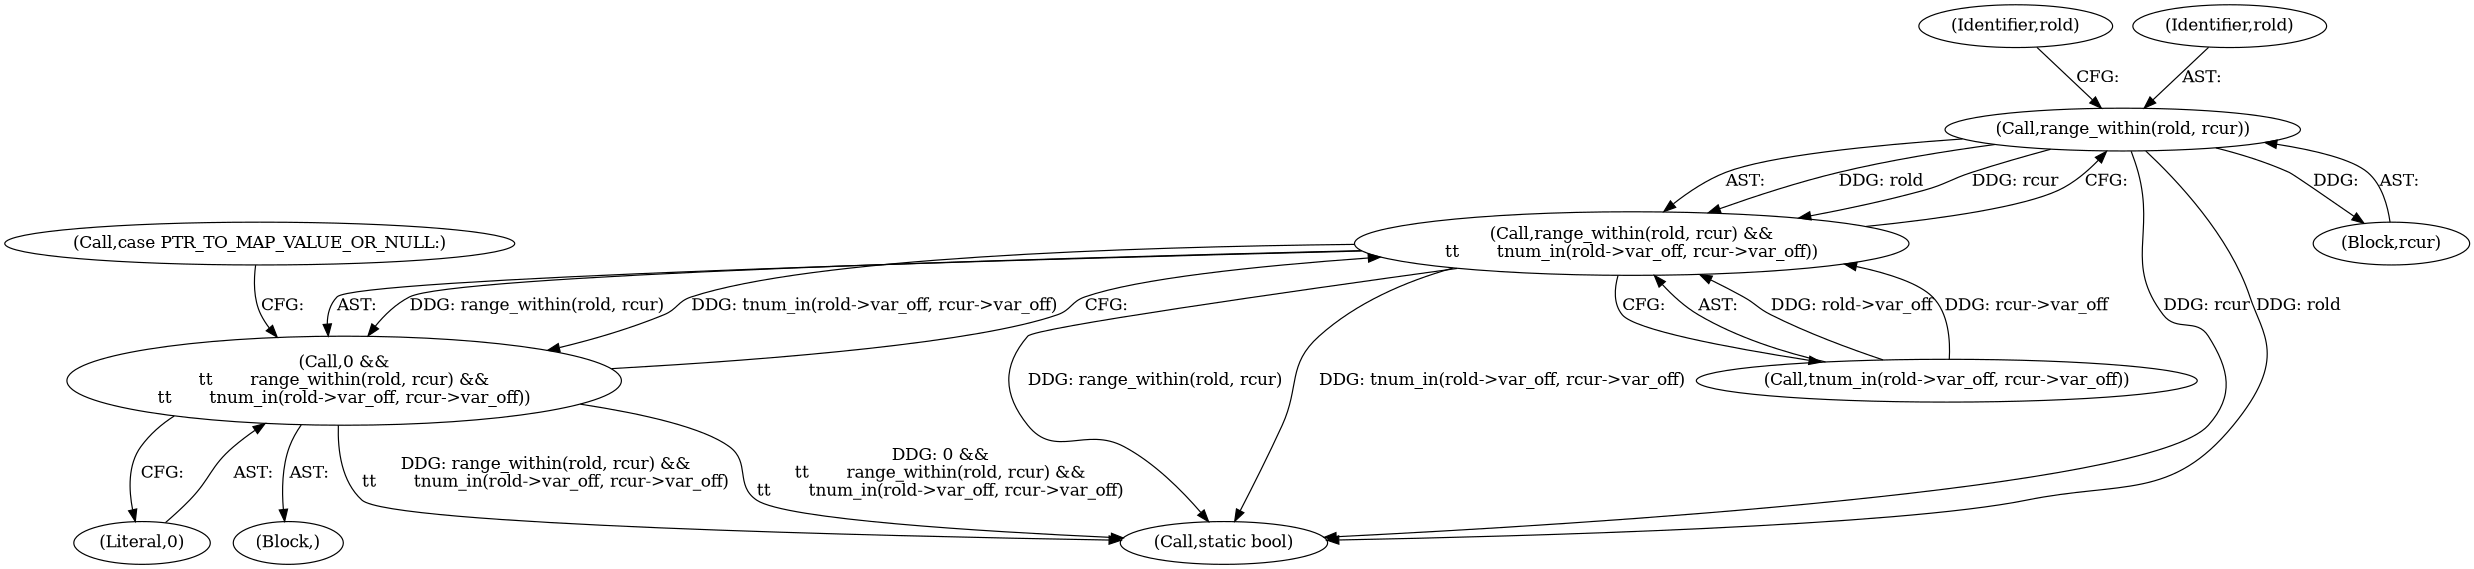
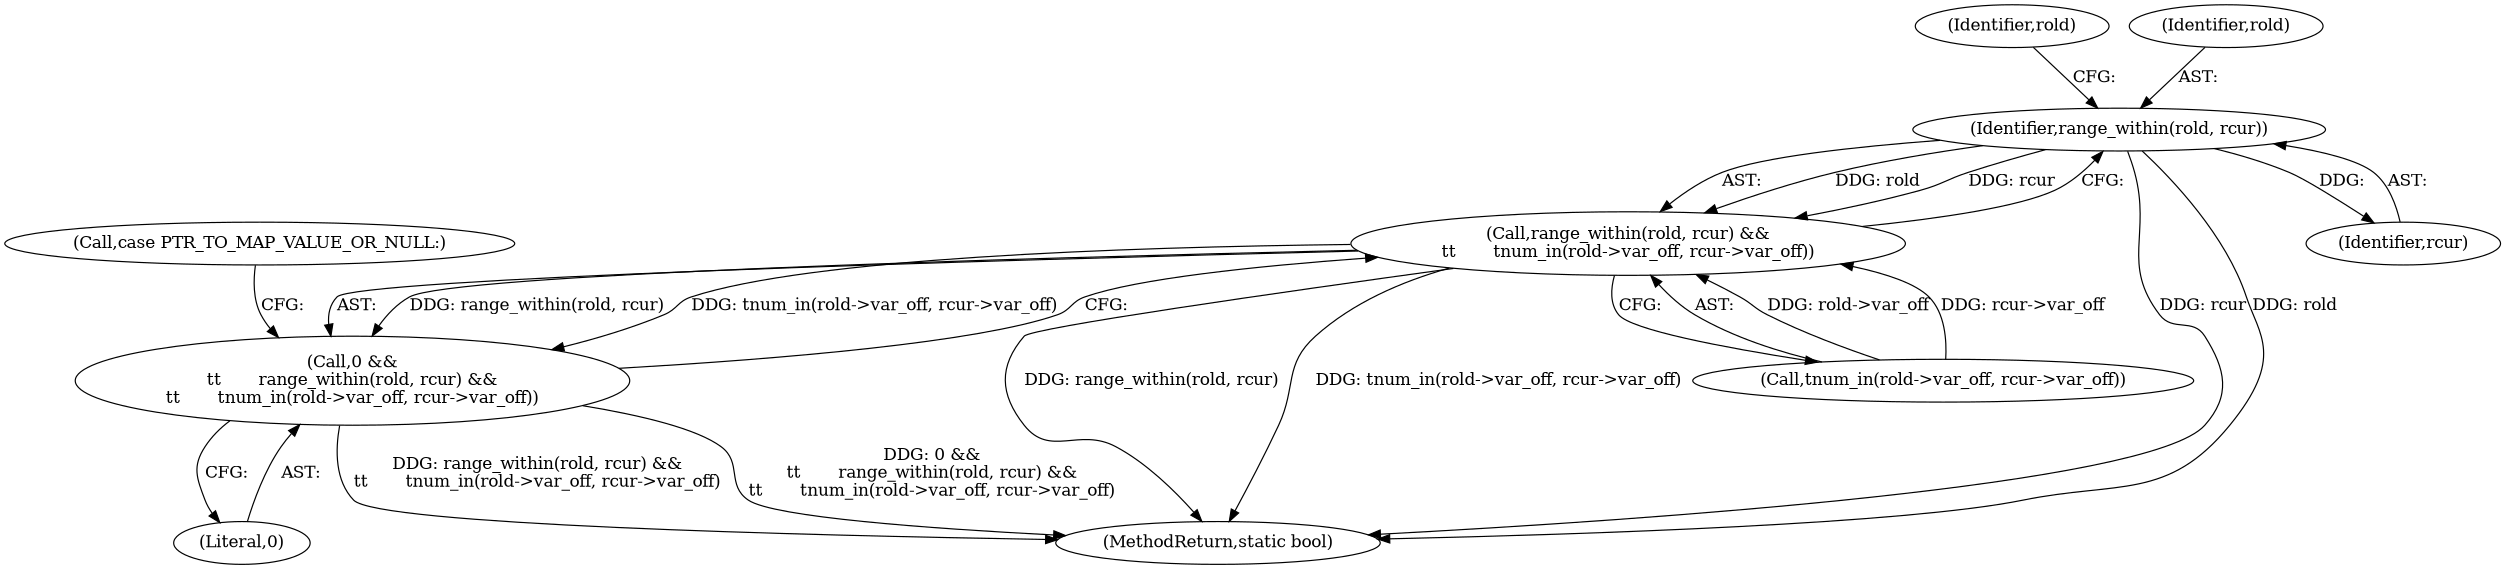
(2123, 130) -> (2119, 130)
(2391, 244) -> (2403, 244)
(288, 543) -> none
(1224, 543) -> (1218, 543)
